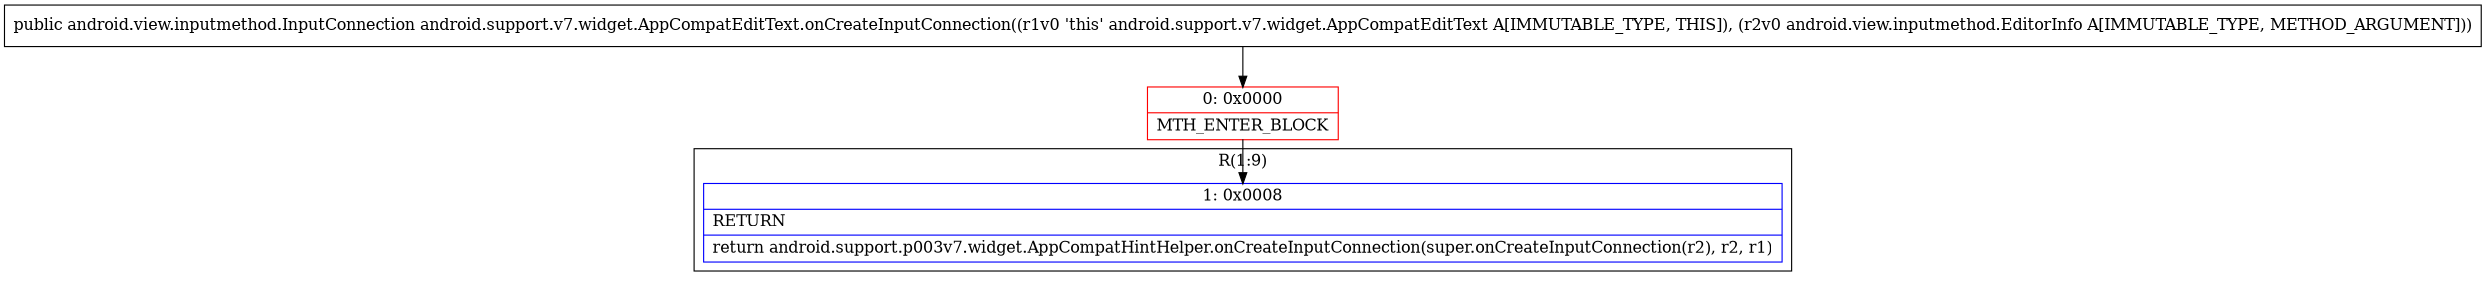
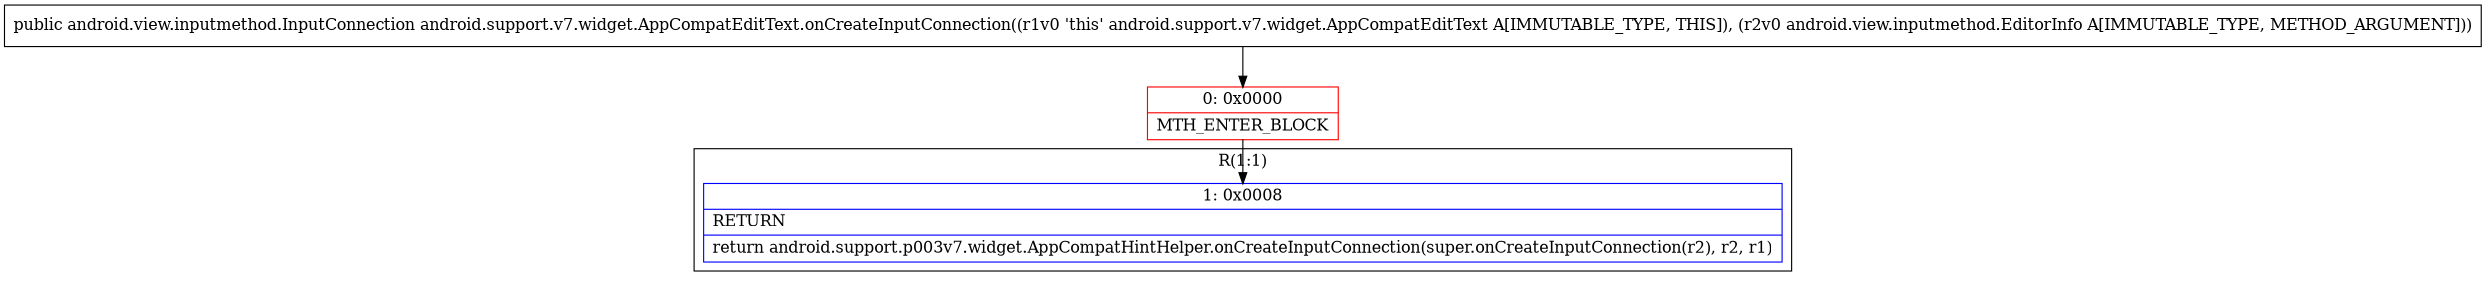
(1243, 162) -> (1243, 162)
